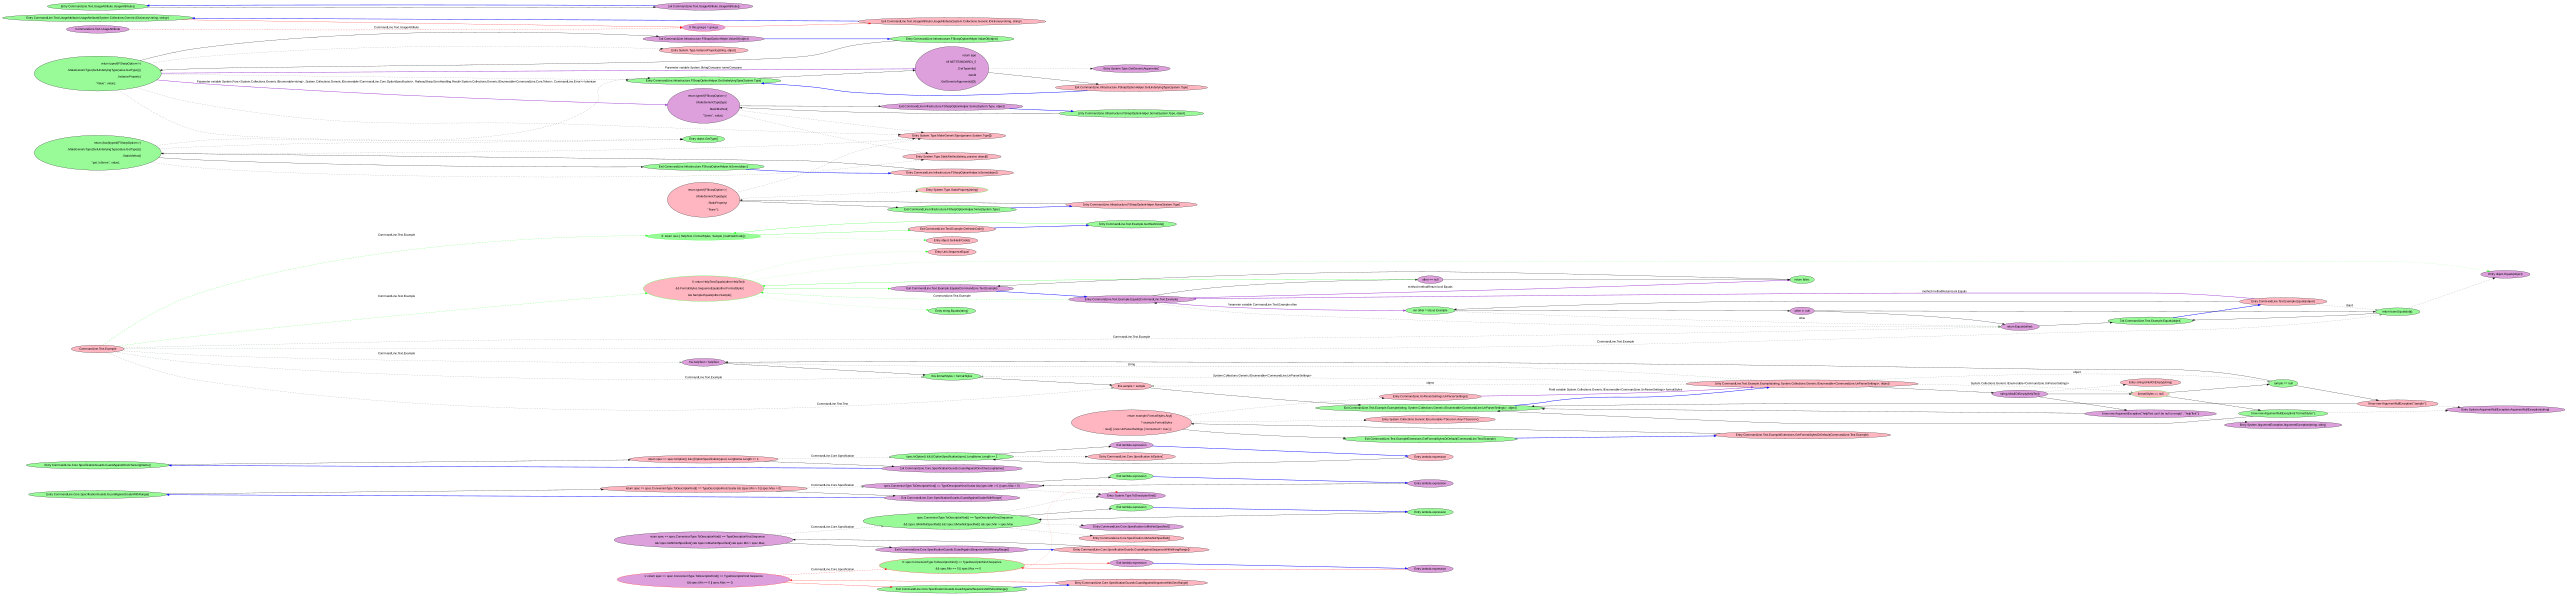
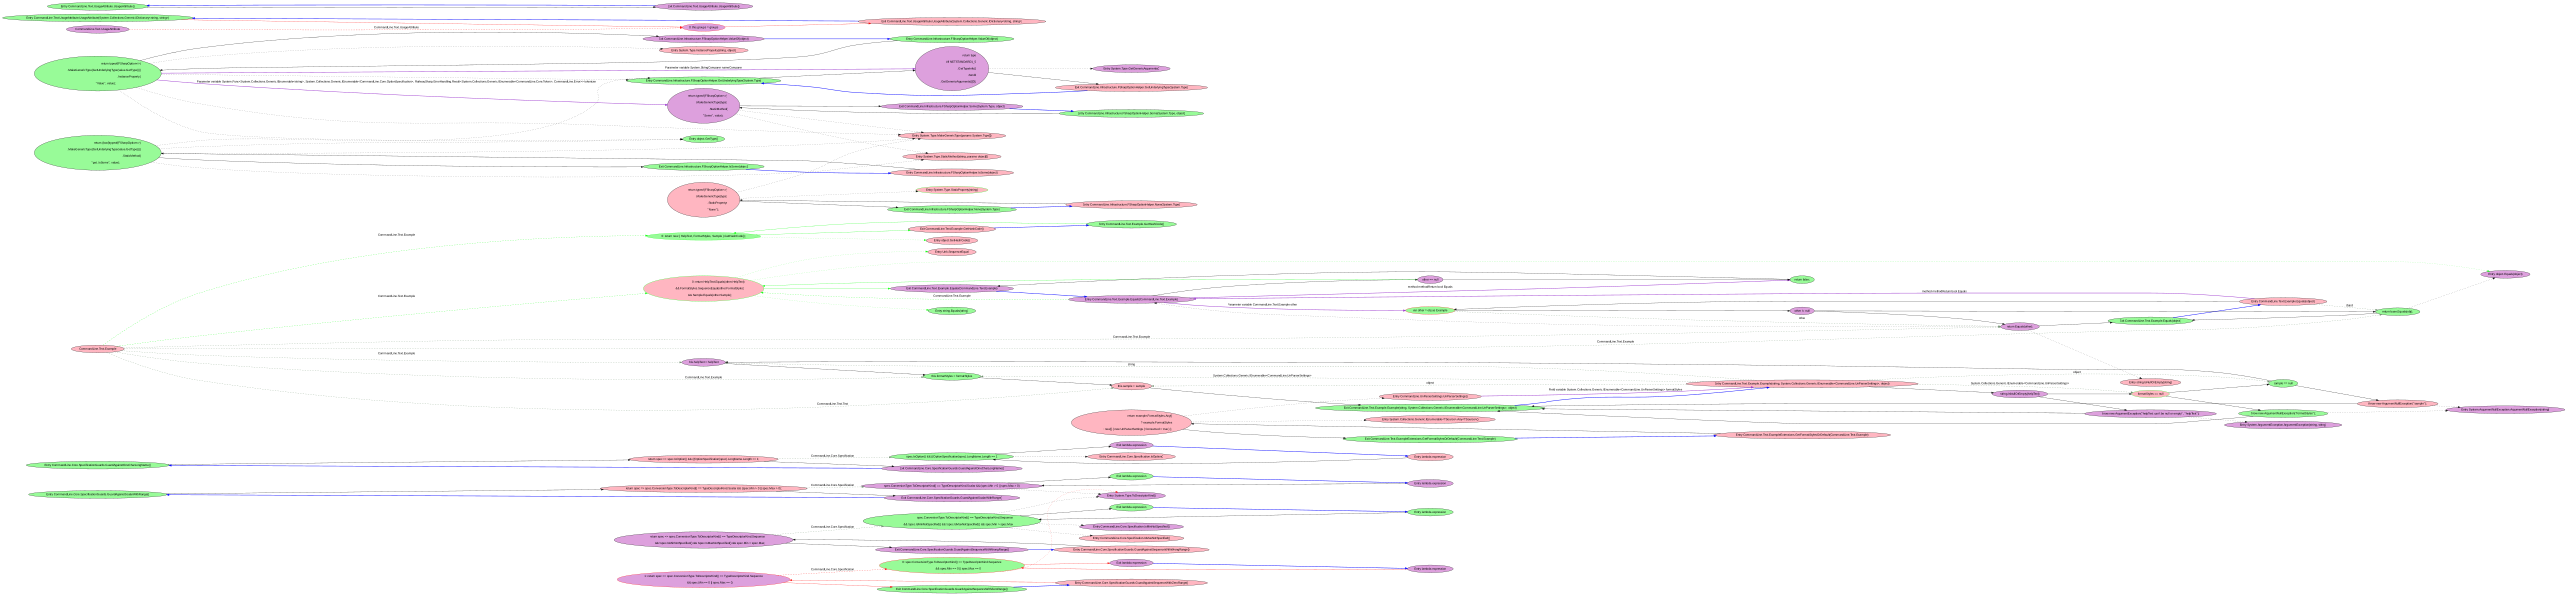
(1430, 310) -> (1430, 310)
(2089, 388) -> (2084, 354)
